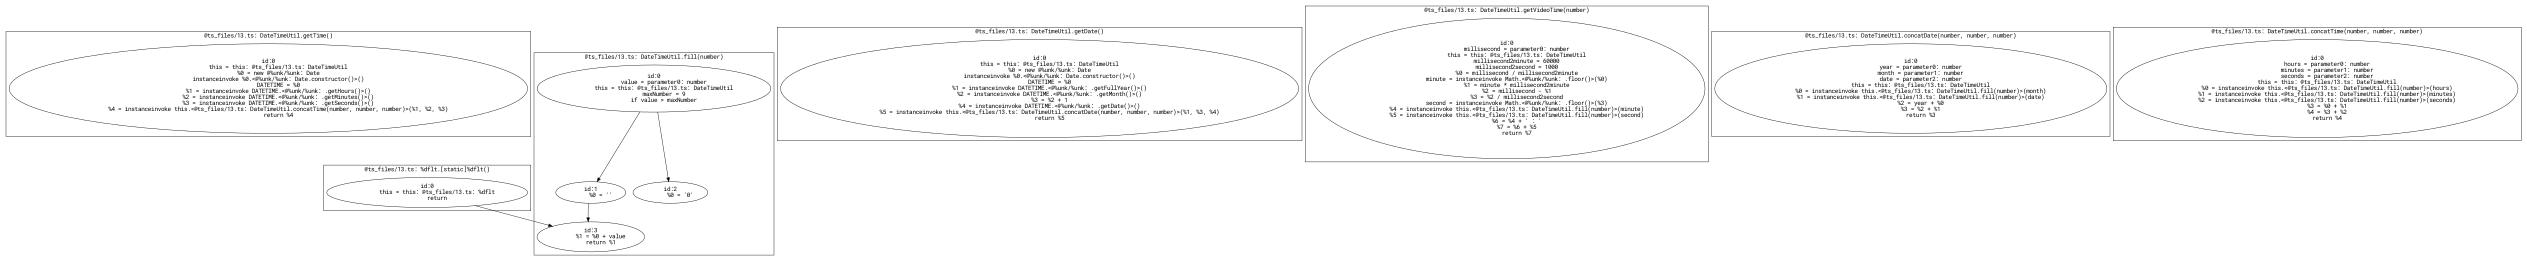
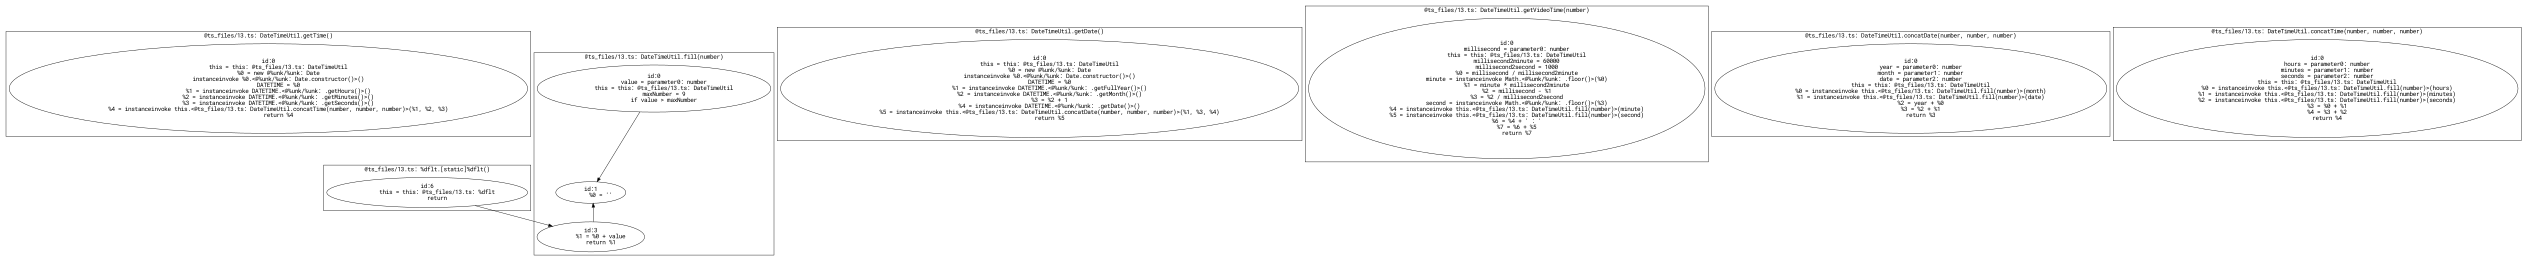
(427, 192) -> (427, 192)
(670, 192) -> none
(588, 210) -> (594, 215)
